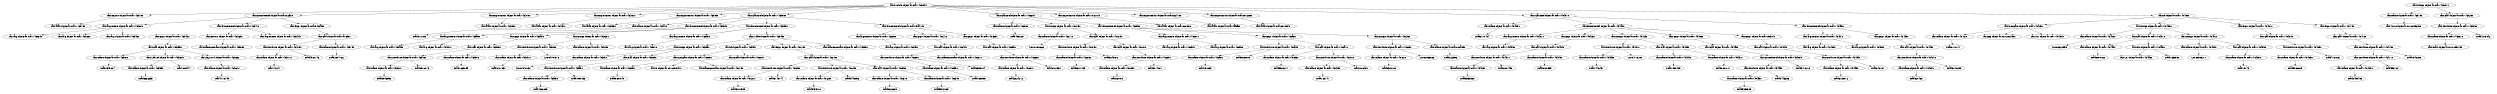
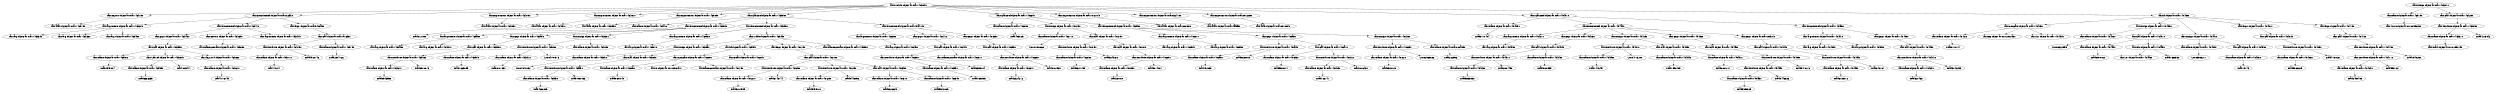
none -> (206, 31)
(2176, 31) -> (2186, 26)
none -> (648, 32)
(1781, 58) -> (1781, 58)
